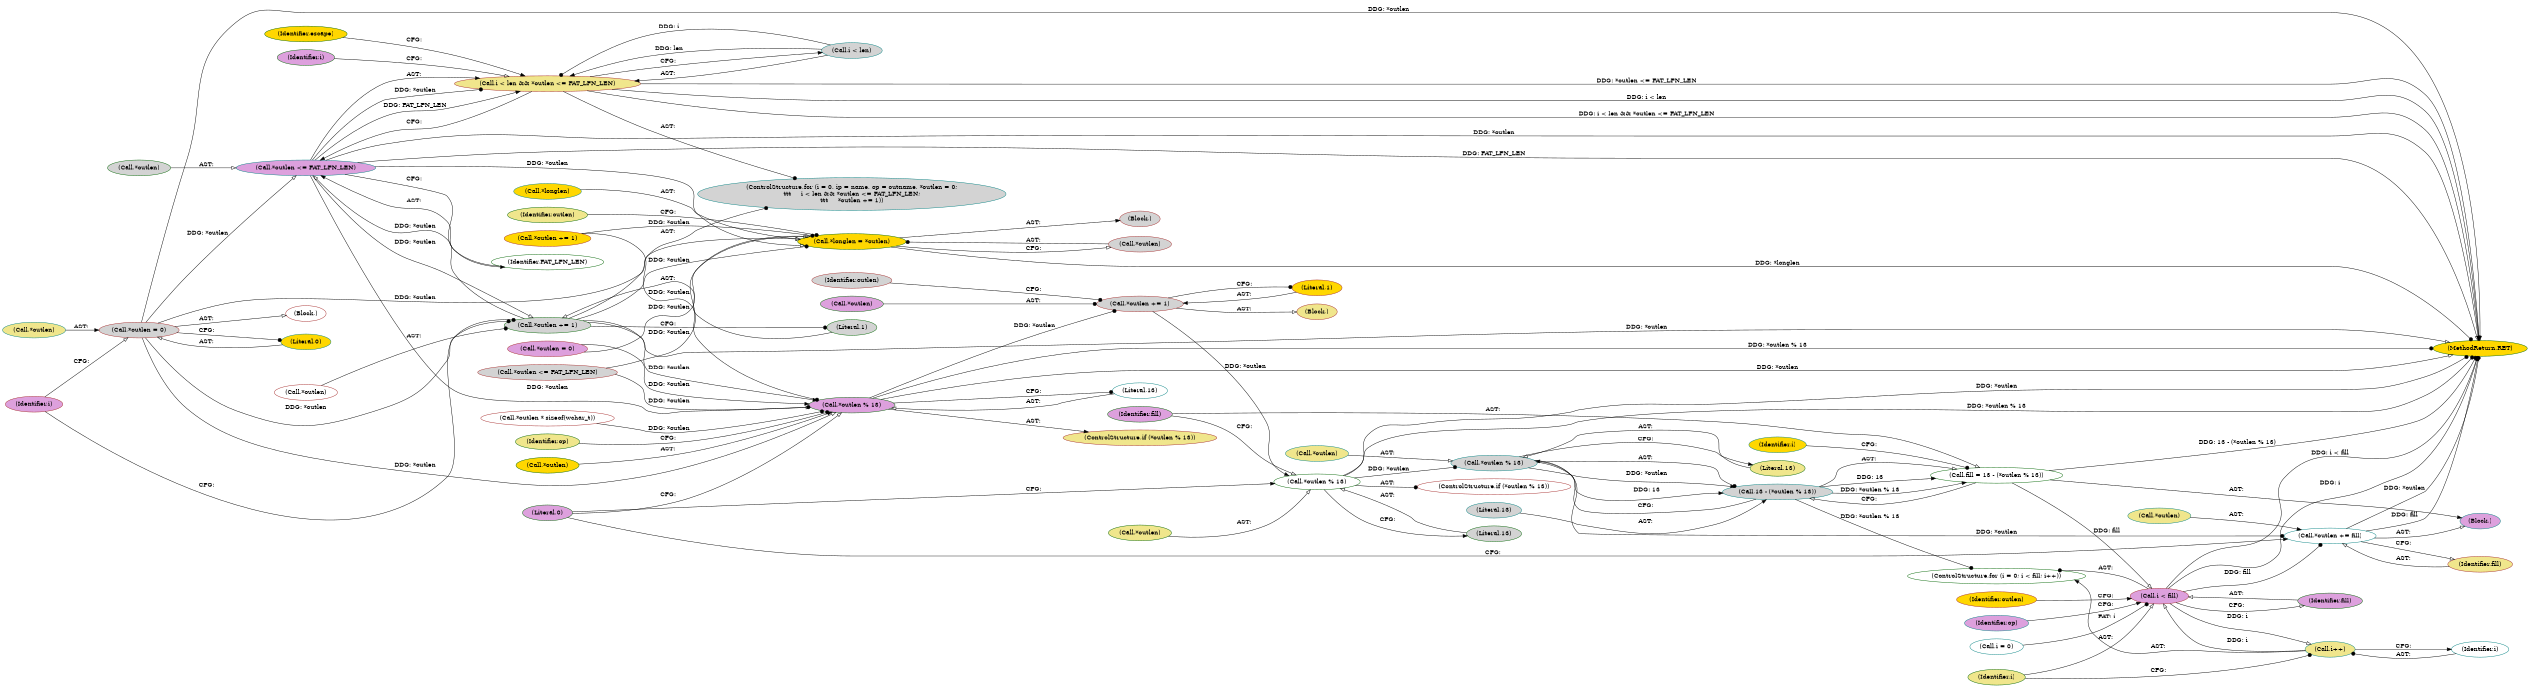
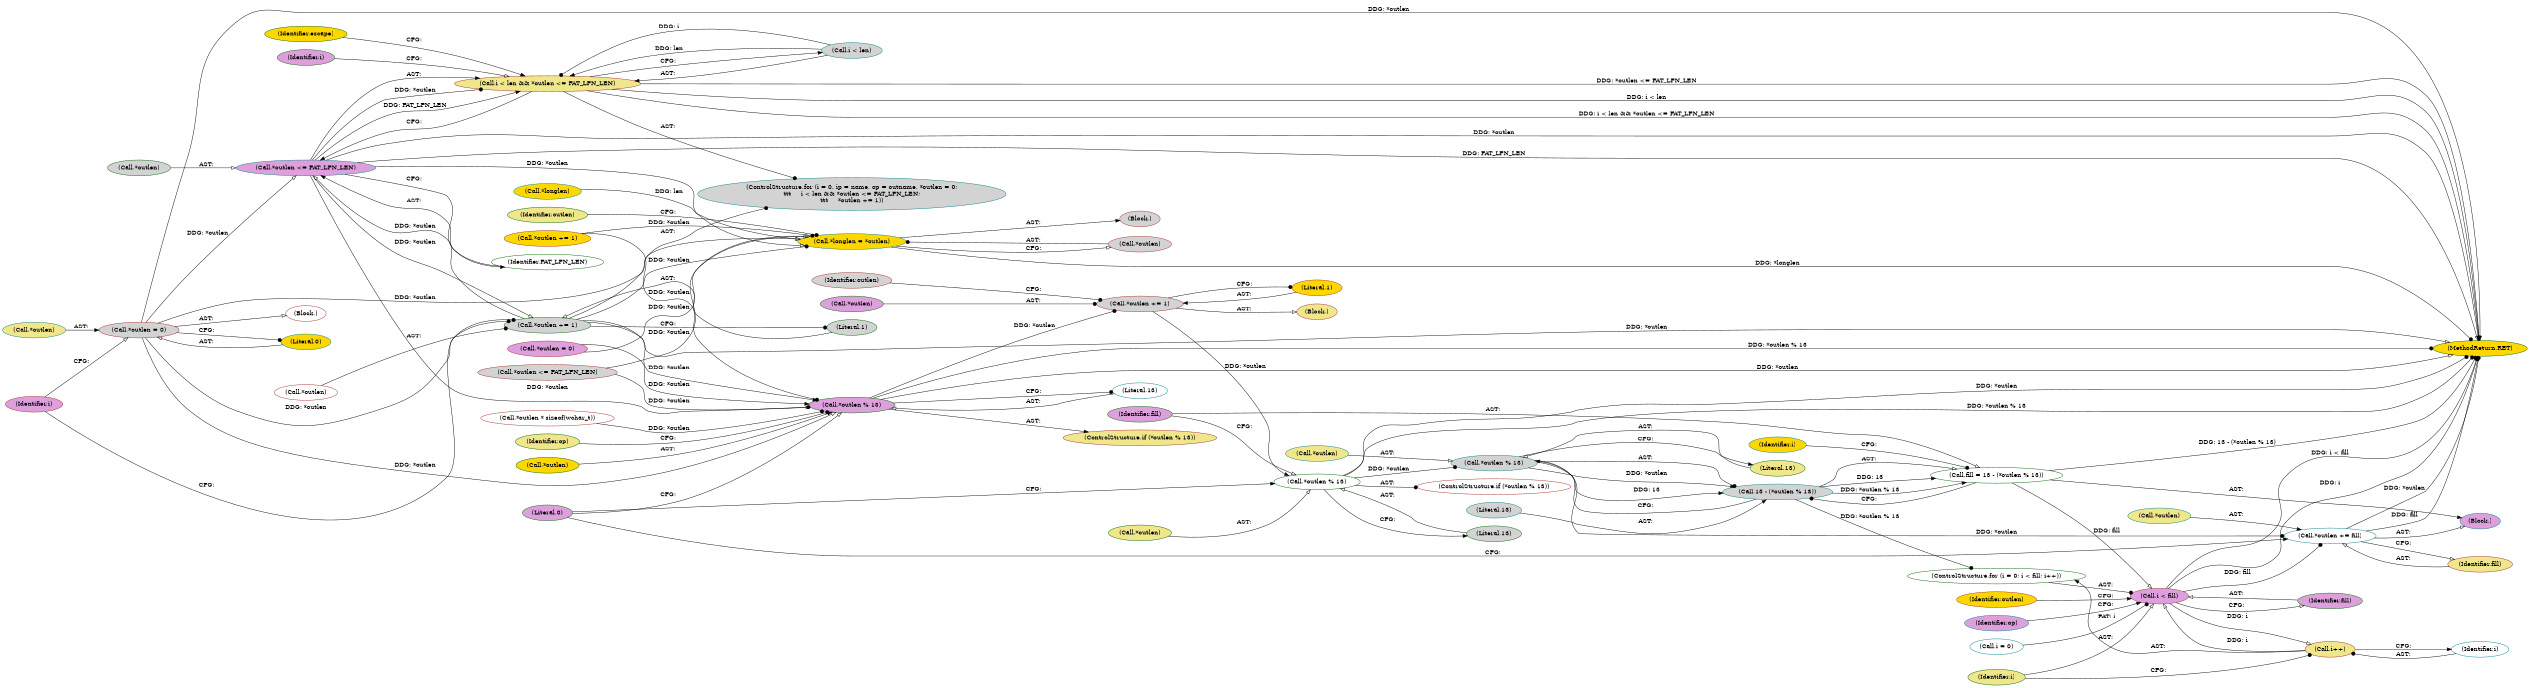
(669, 192) -> (669, 192)
(852, 242) -> (852, 242)
(1896, 503) -> (1896, 503)
(2106, 573) -> (2089, 587)
(2330, 649) -> (2330, 649)
